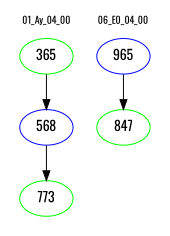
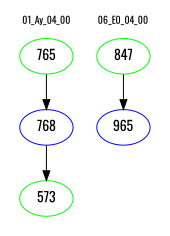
(46, 56) -> (46, 56)
(123, 87) -> (123, 87)
(46, 127) -> (46, 127)
(46, 198) -> (46, 198)
